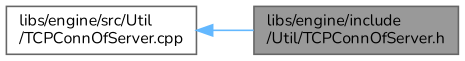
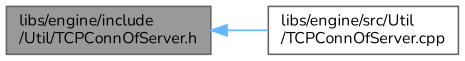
(233, 30) -> (248, 30)
